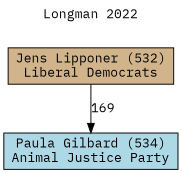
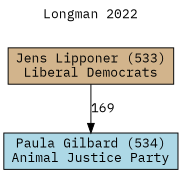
(91, 66) -> (91, 66)
